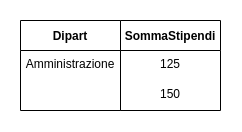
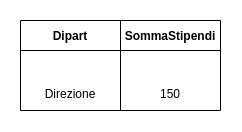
(71, 66) -> none
(171, 66) -> none
none -> (71, 96)
